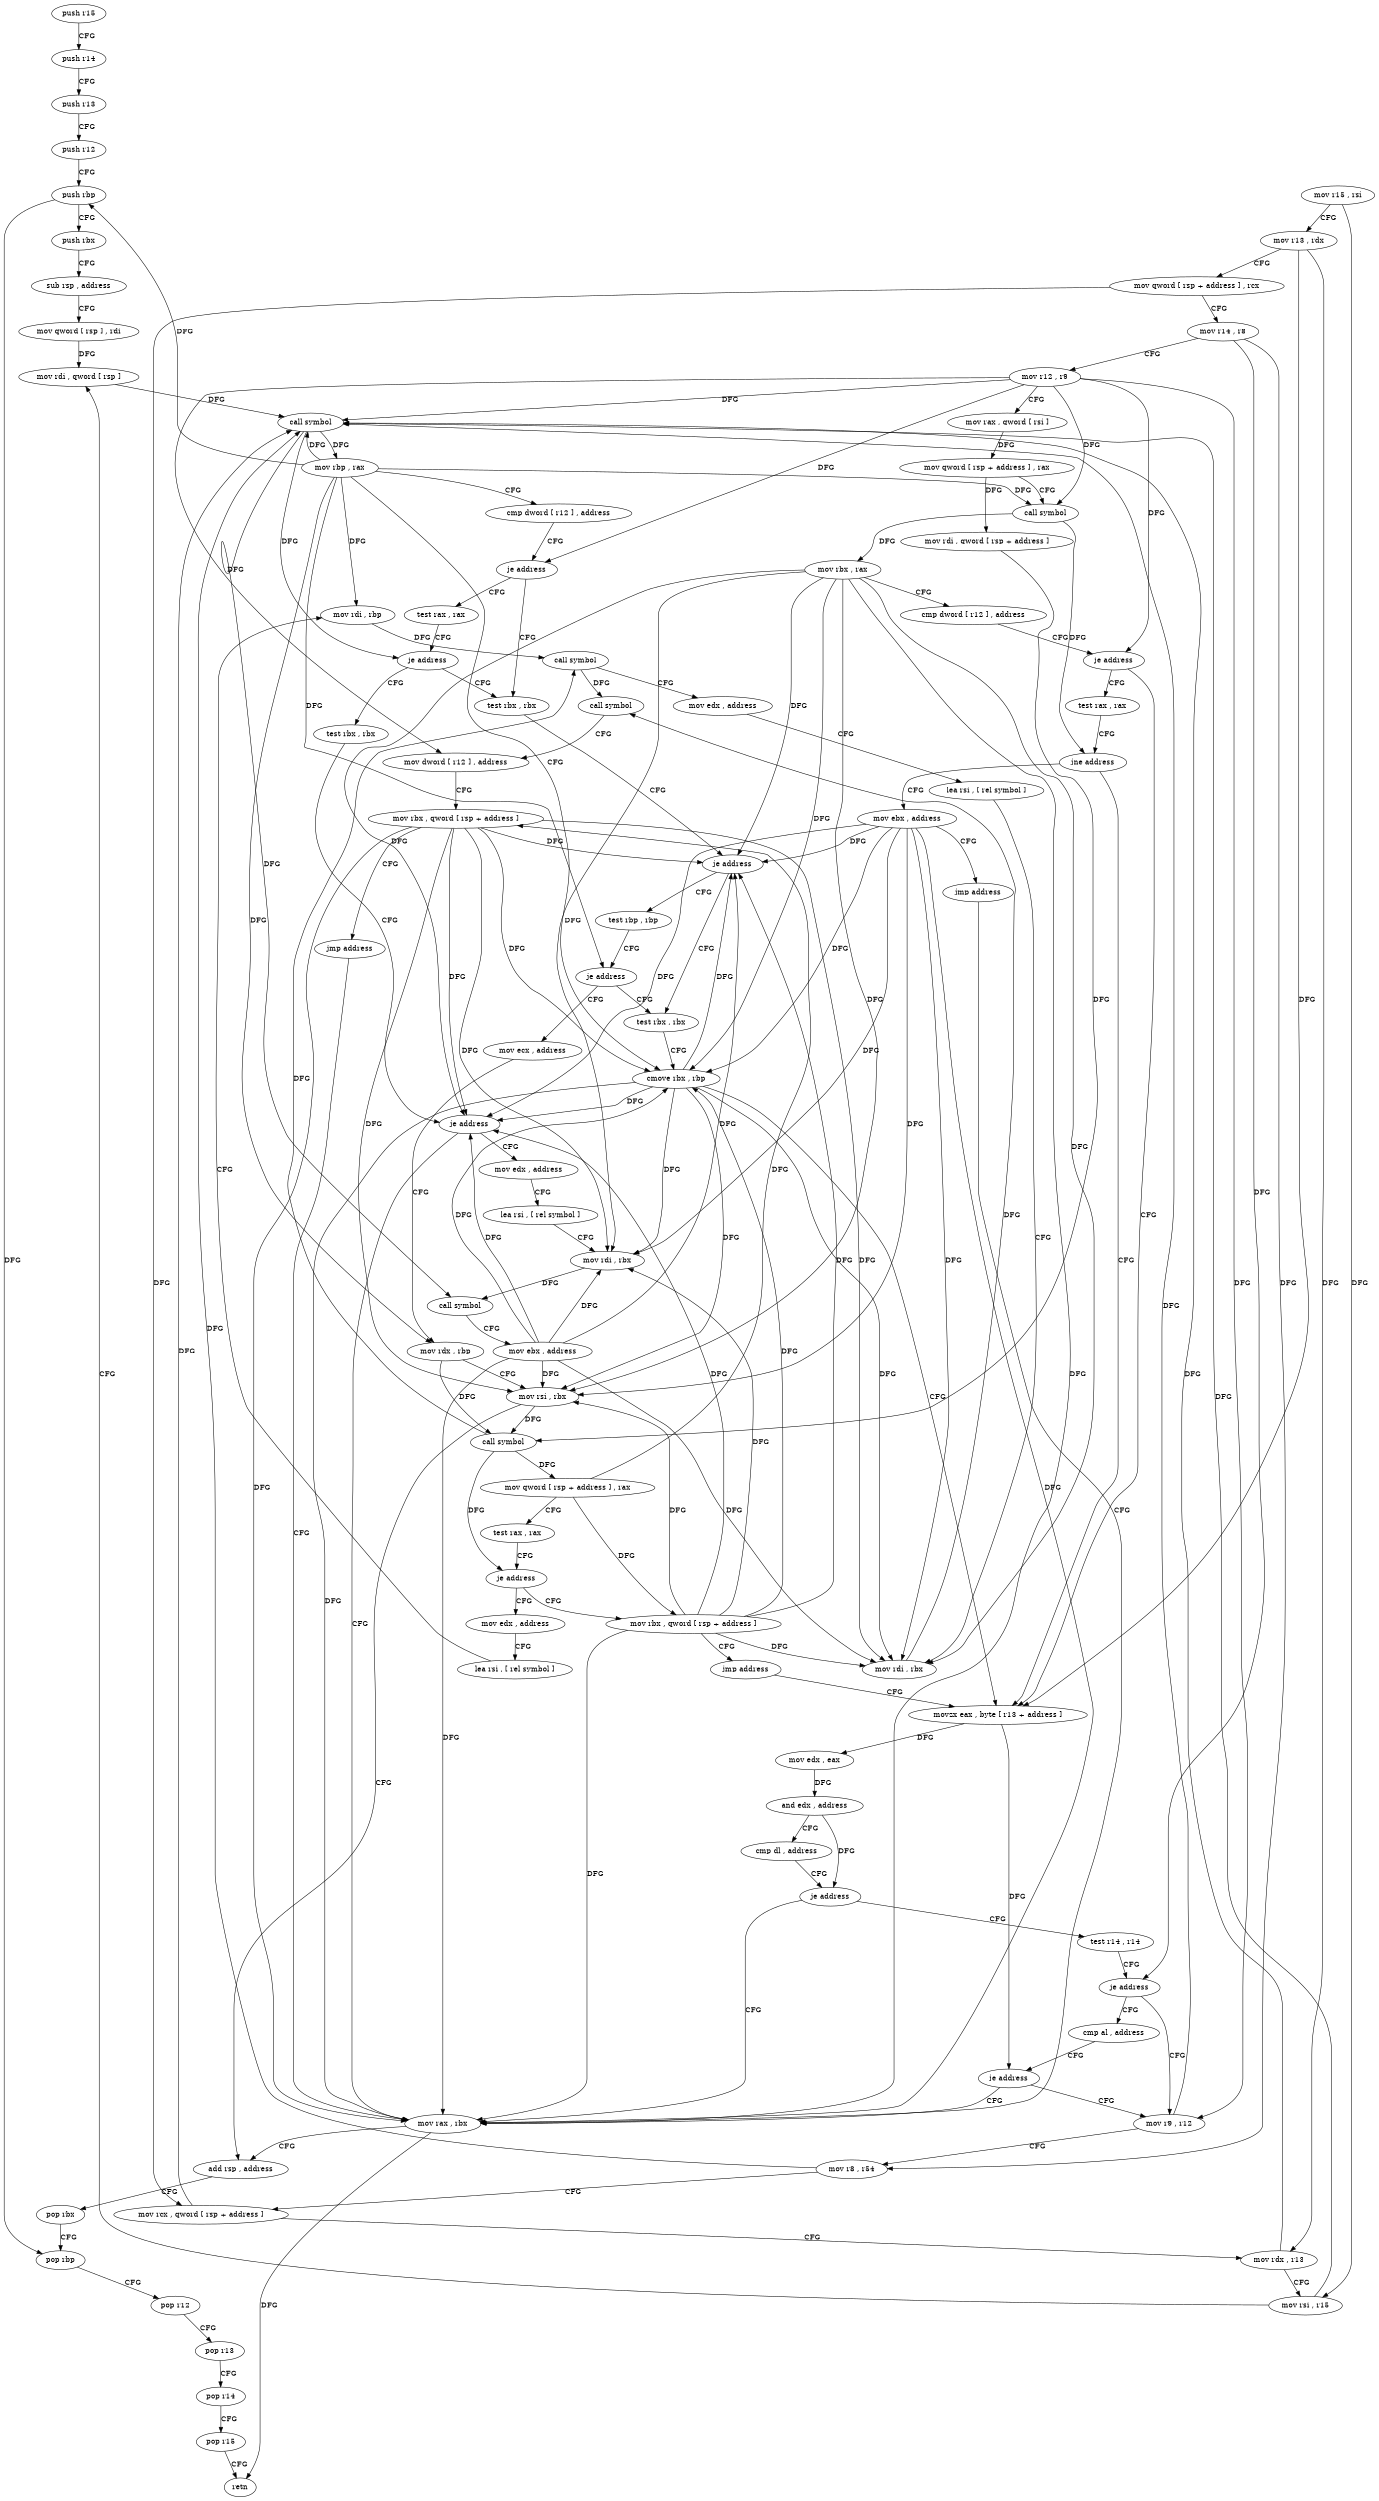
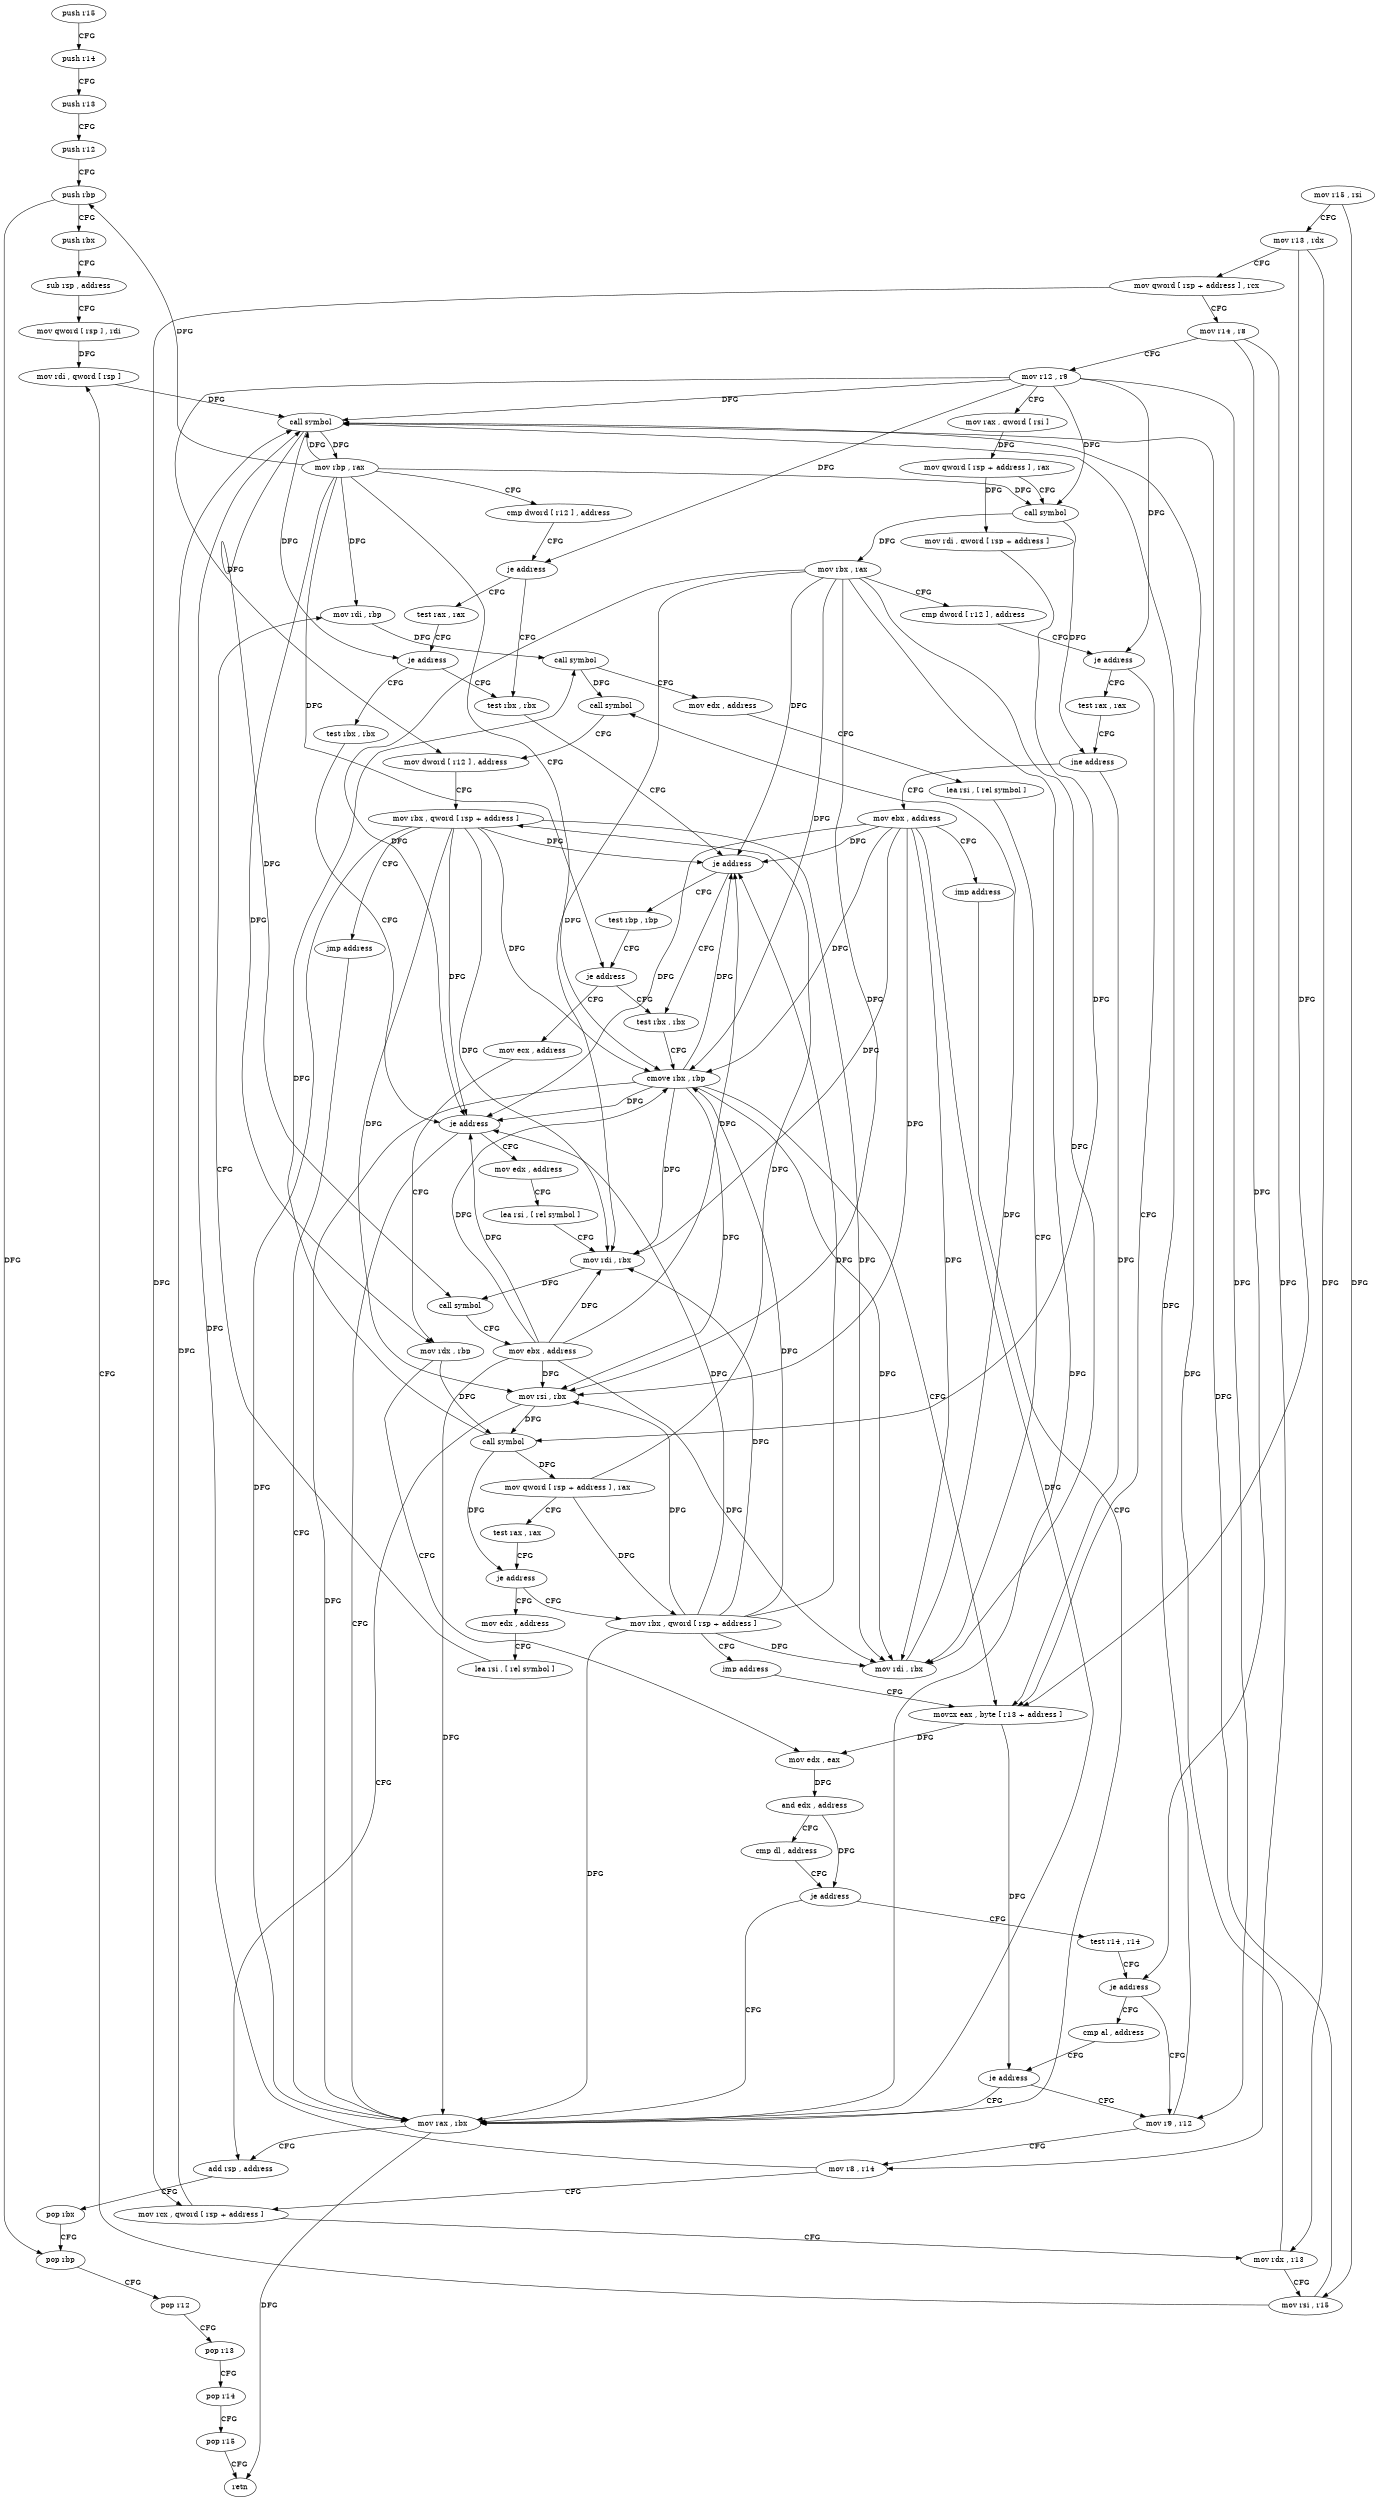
(1126, 1261) -> (1126, 1261)
(492, 1373) -> (483, 1642)
(852, 2169) -> (852, 2169)
